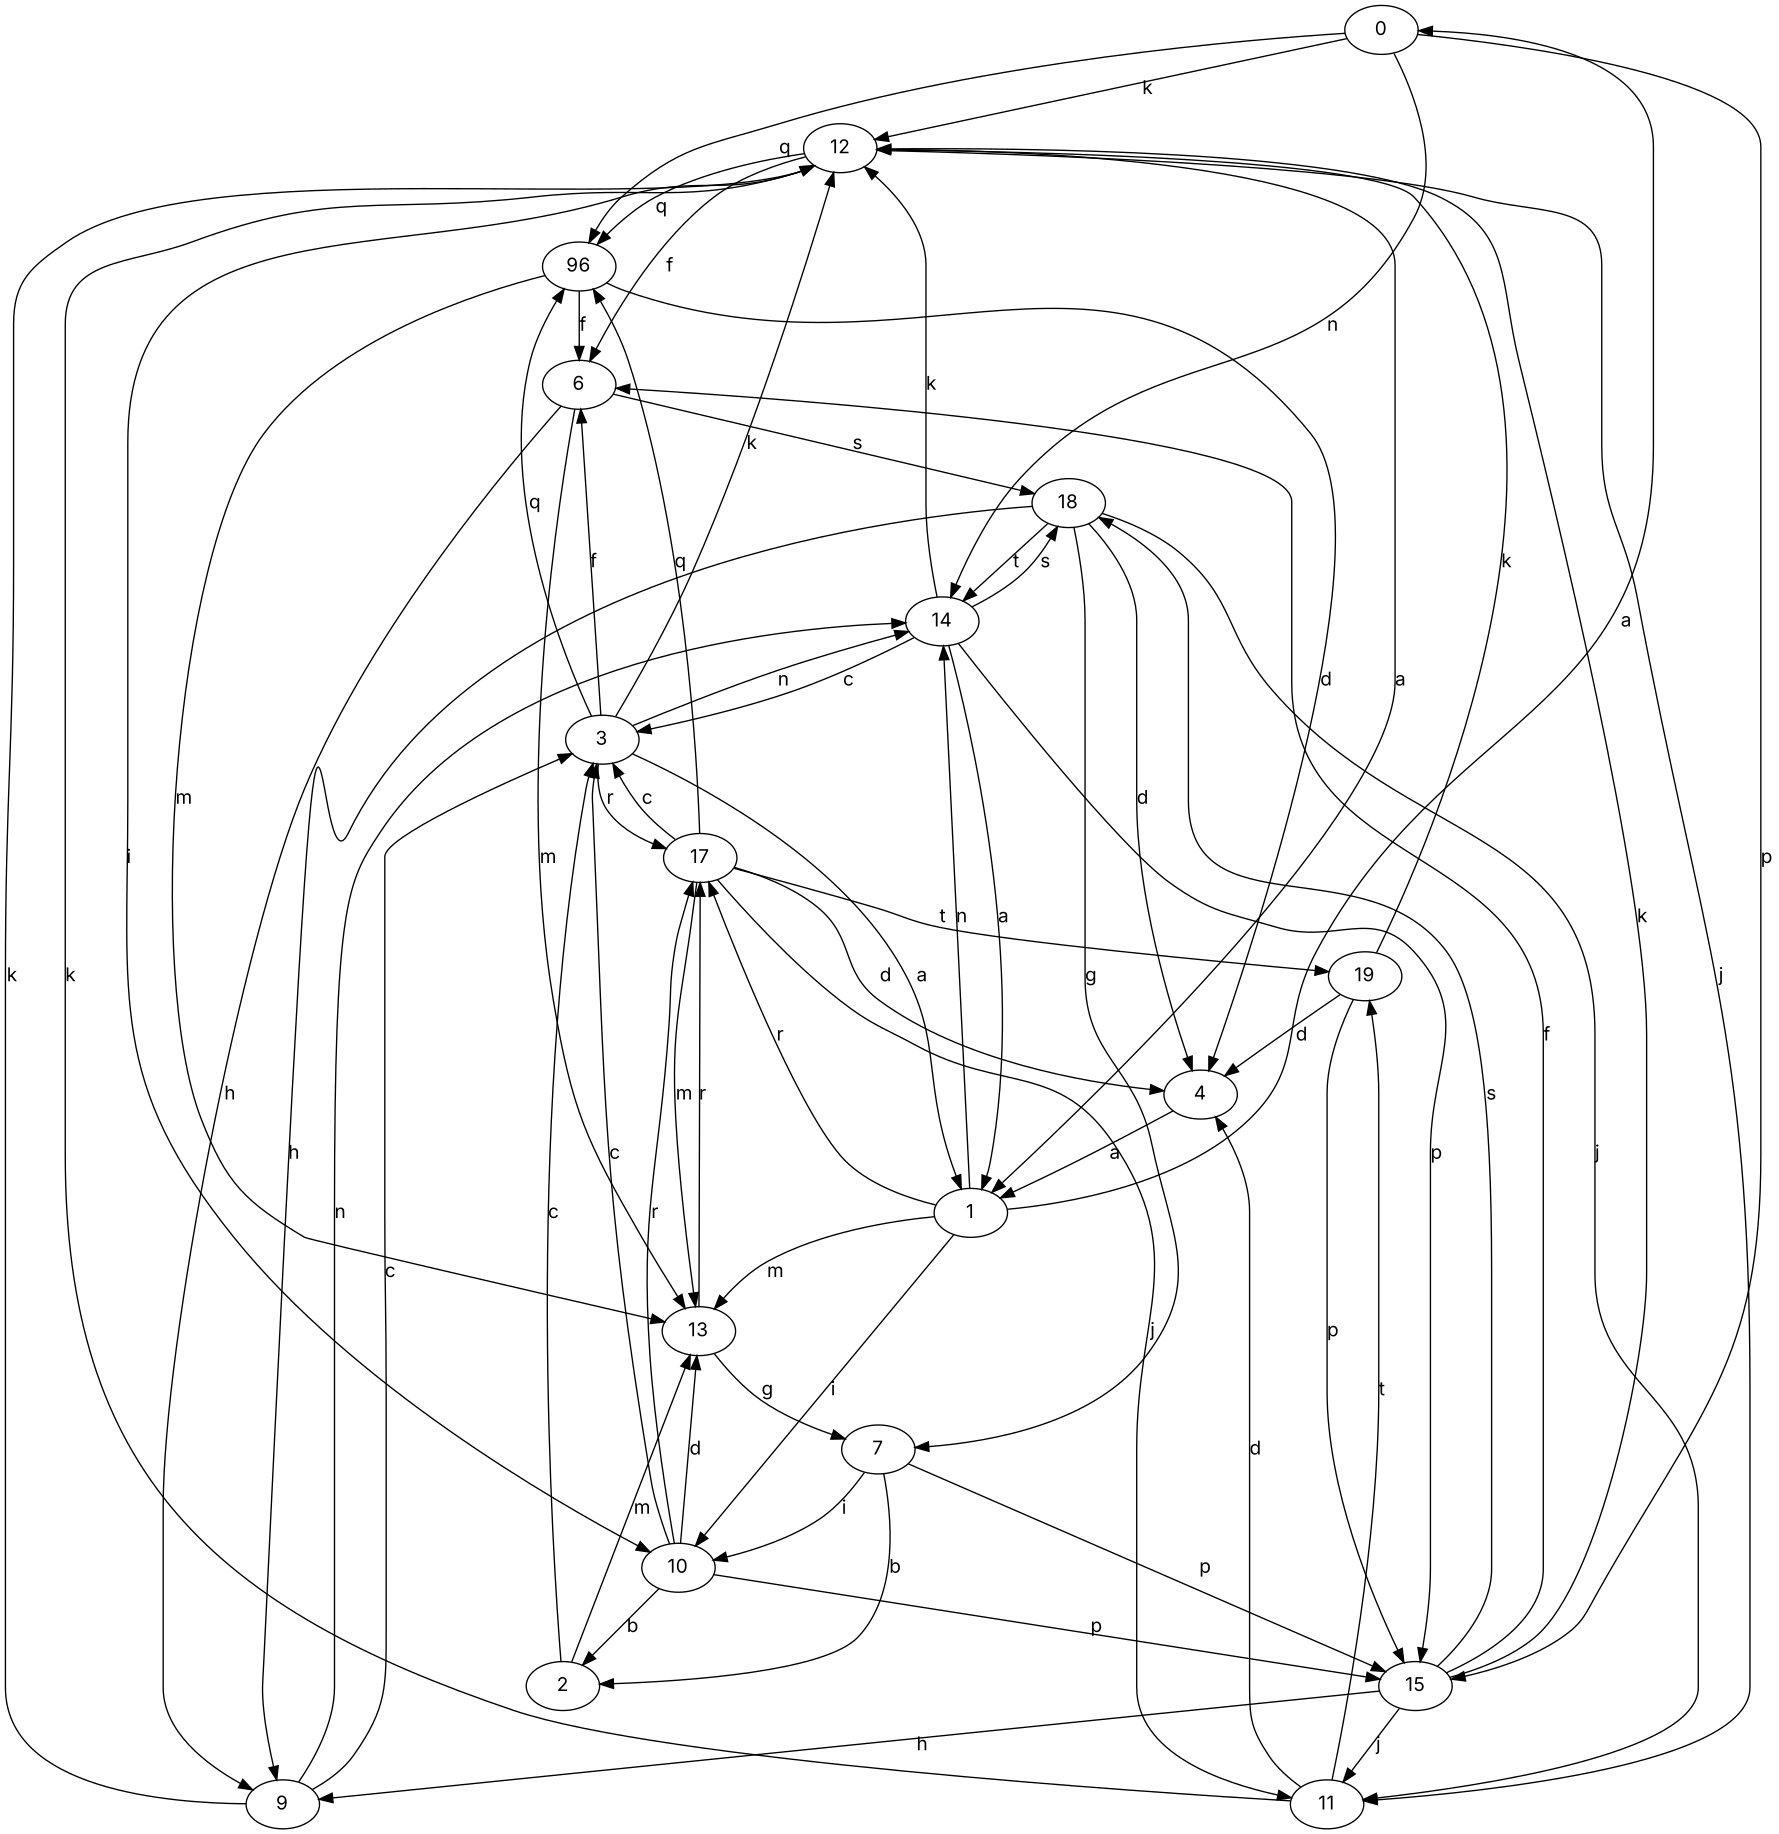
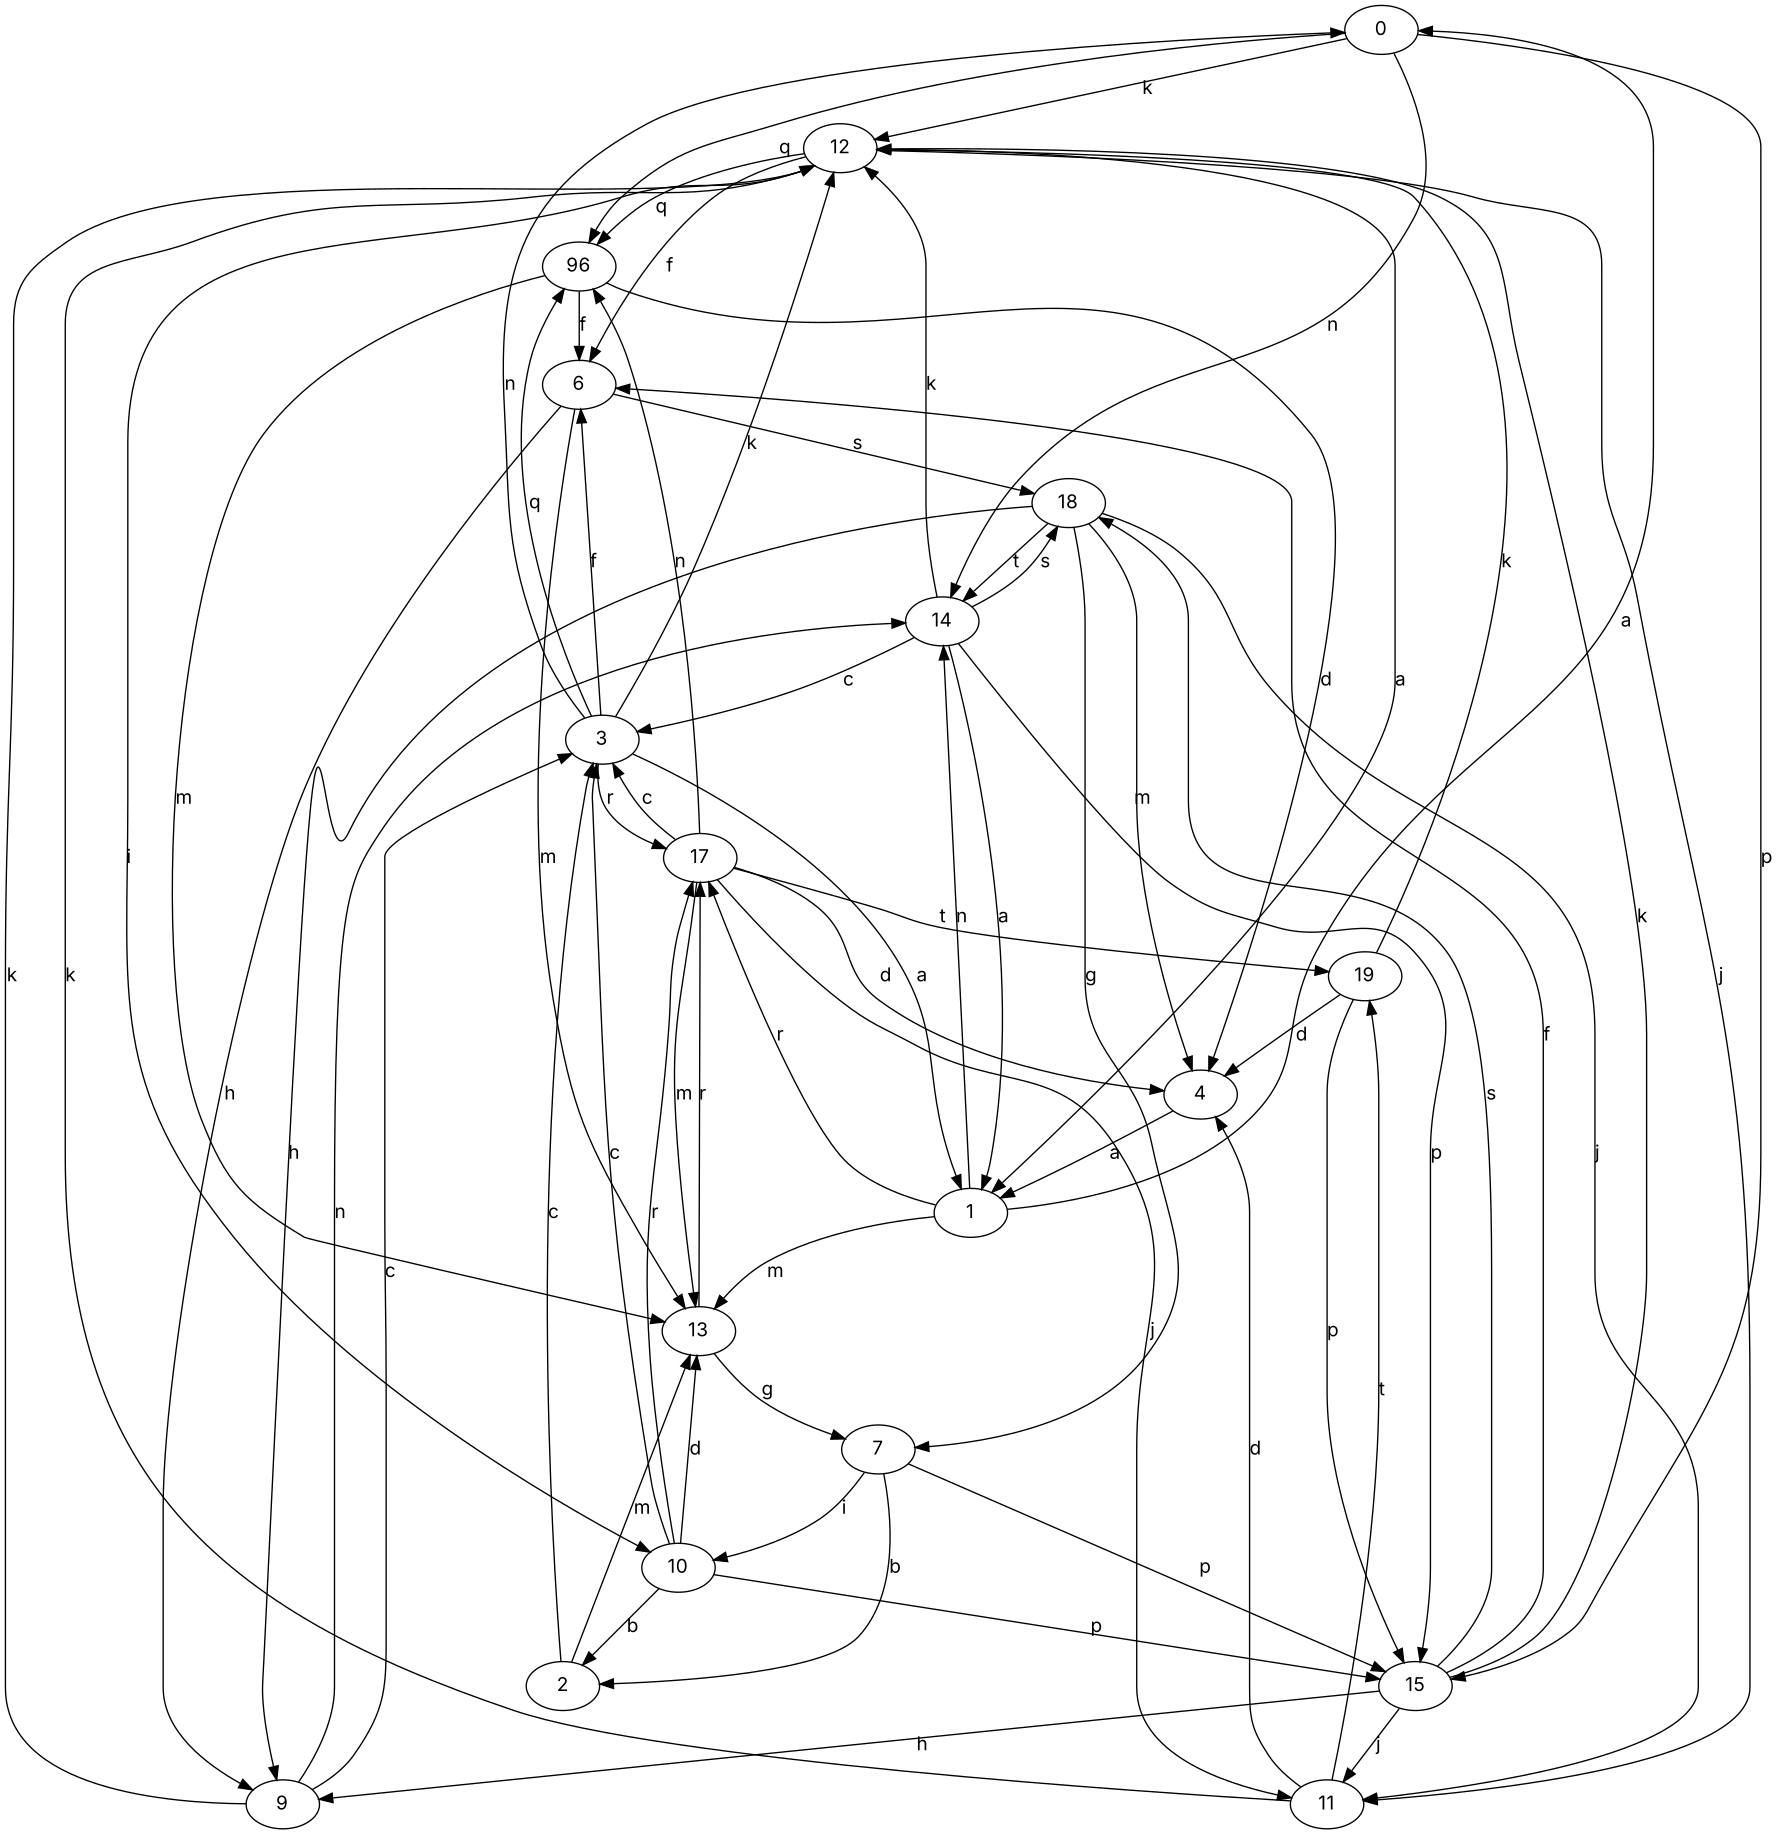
(681, 562) -> (681, 562)
(763, 676) -> (658, 119)
(1143, 799) -> (1143, 799)
(829, 1385) -> none
